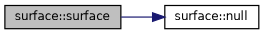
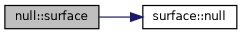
(63, 17) -> (52, 17)
